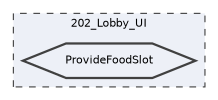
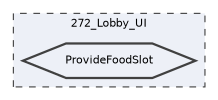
(109, 24) -> (109, 24)
